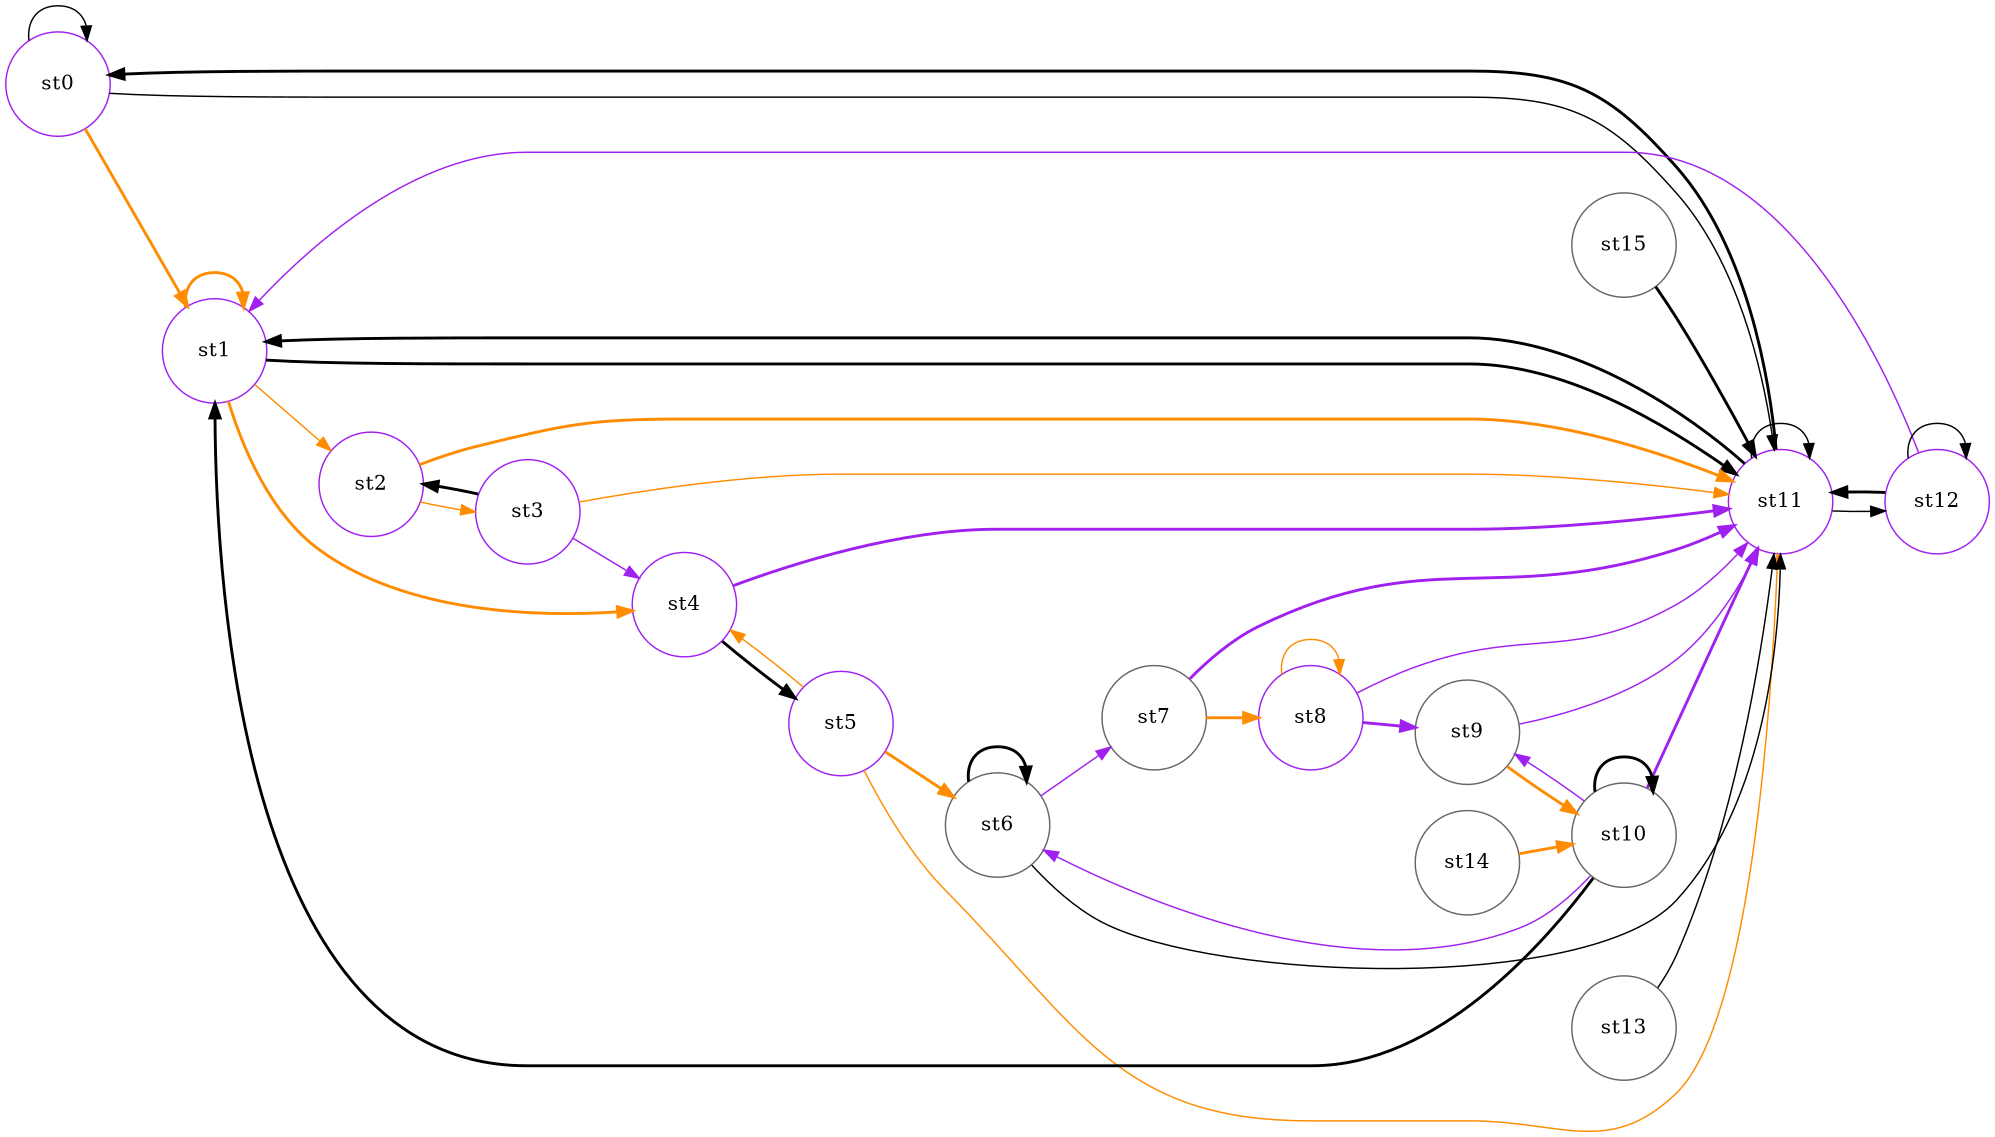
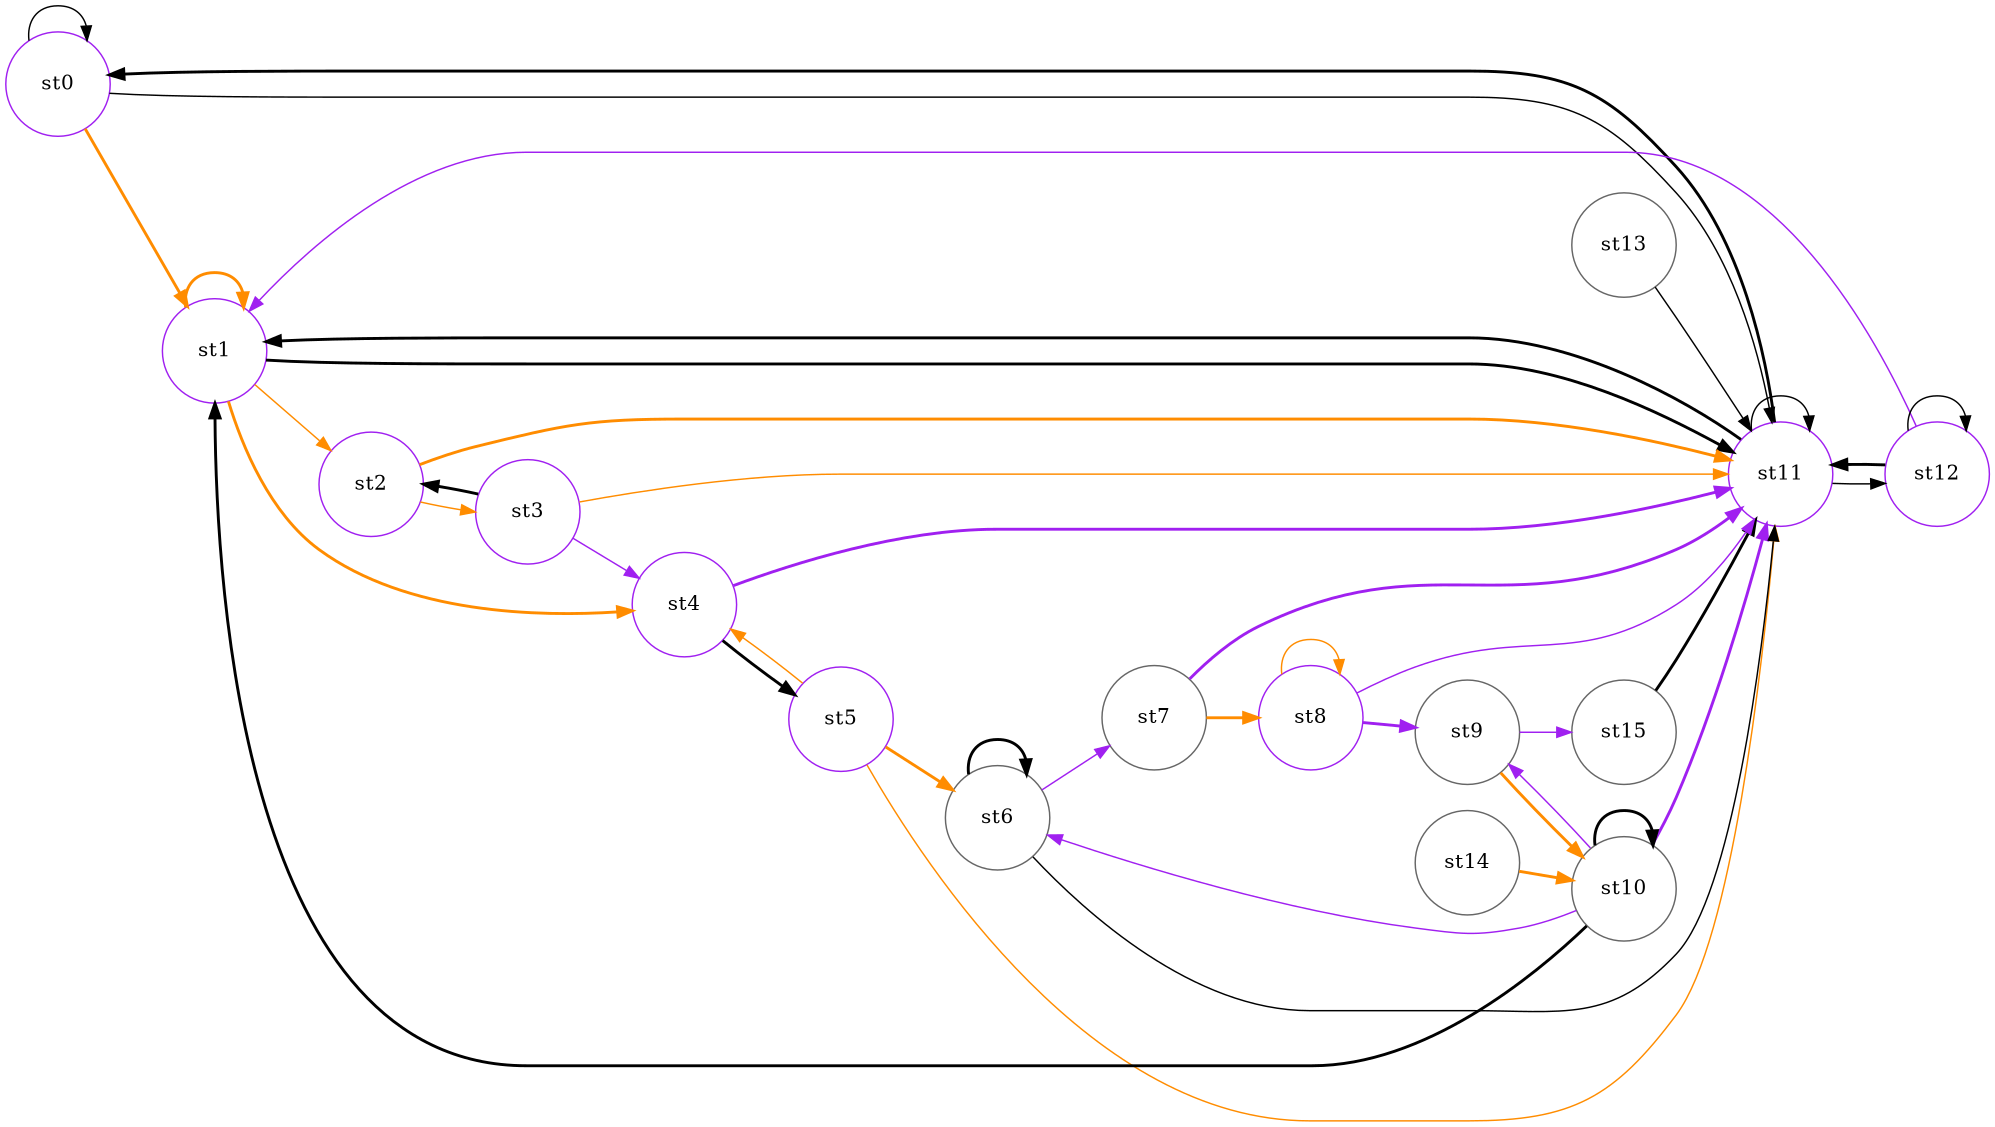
(1657, 673) -> (1538, 732)
